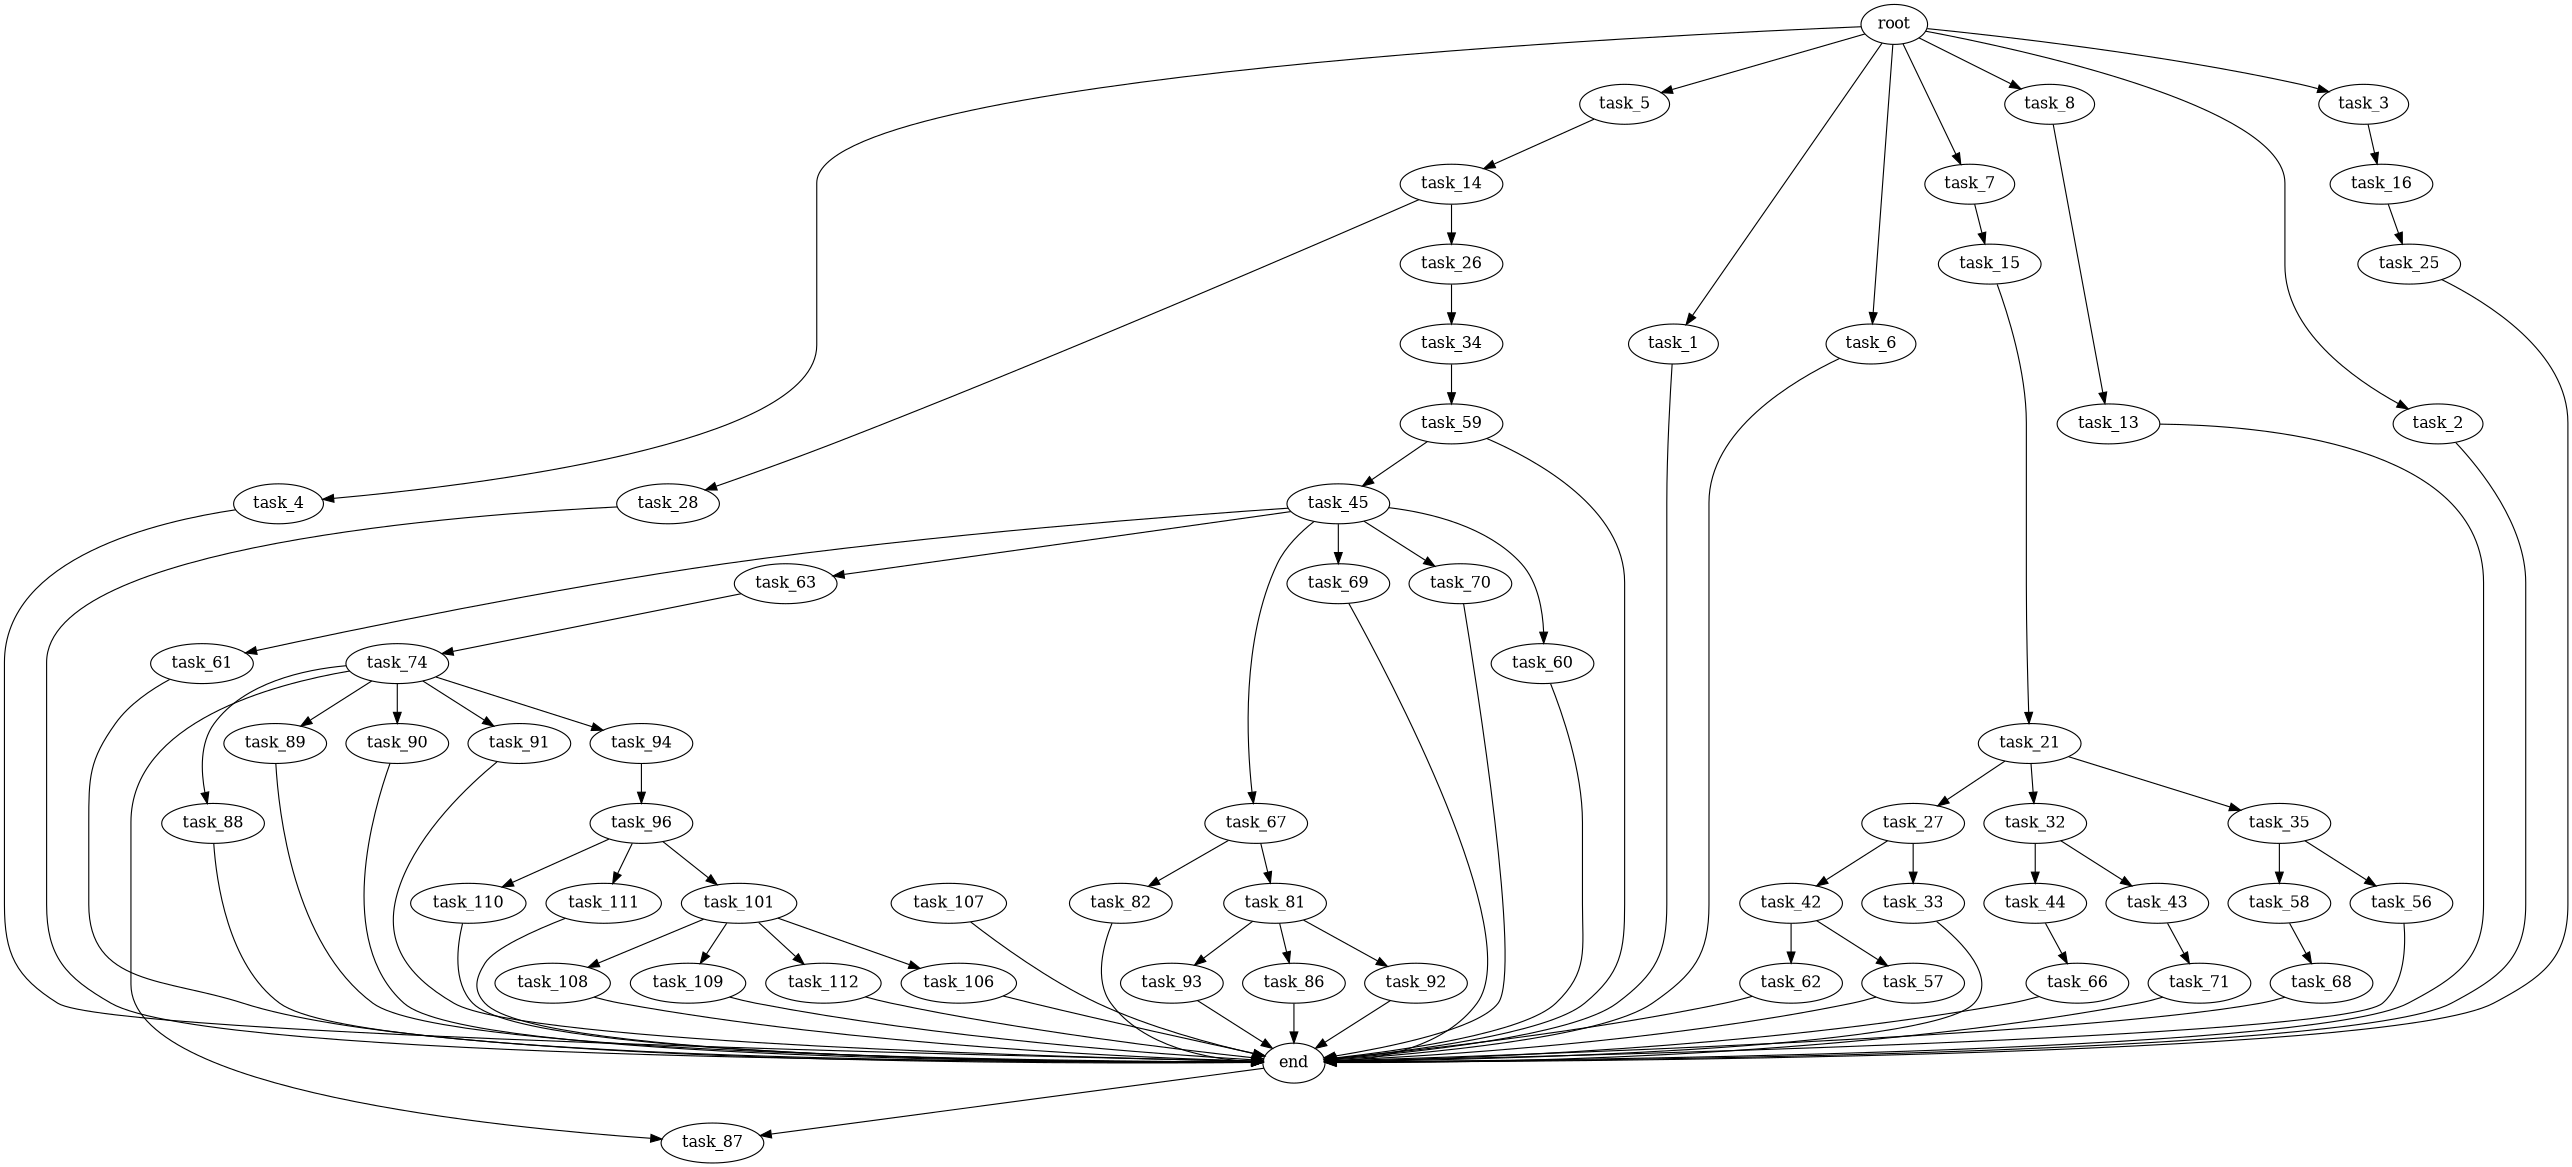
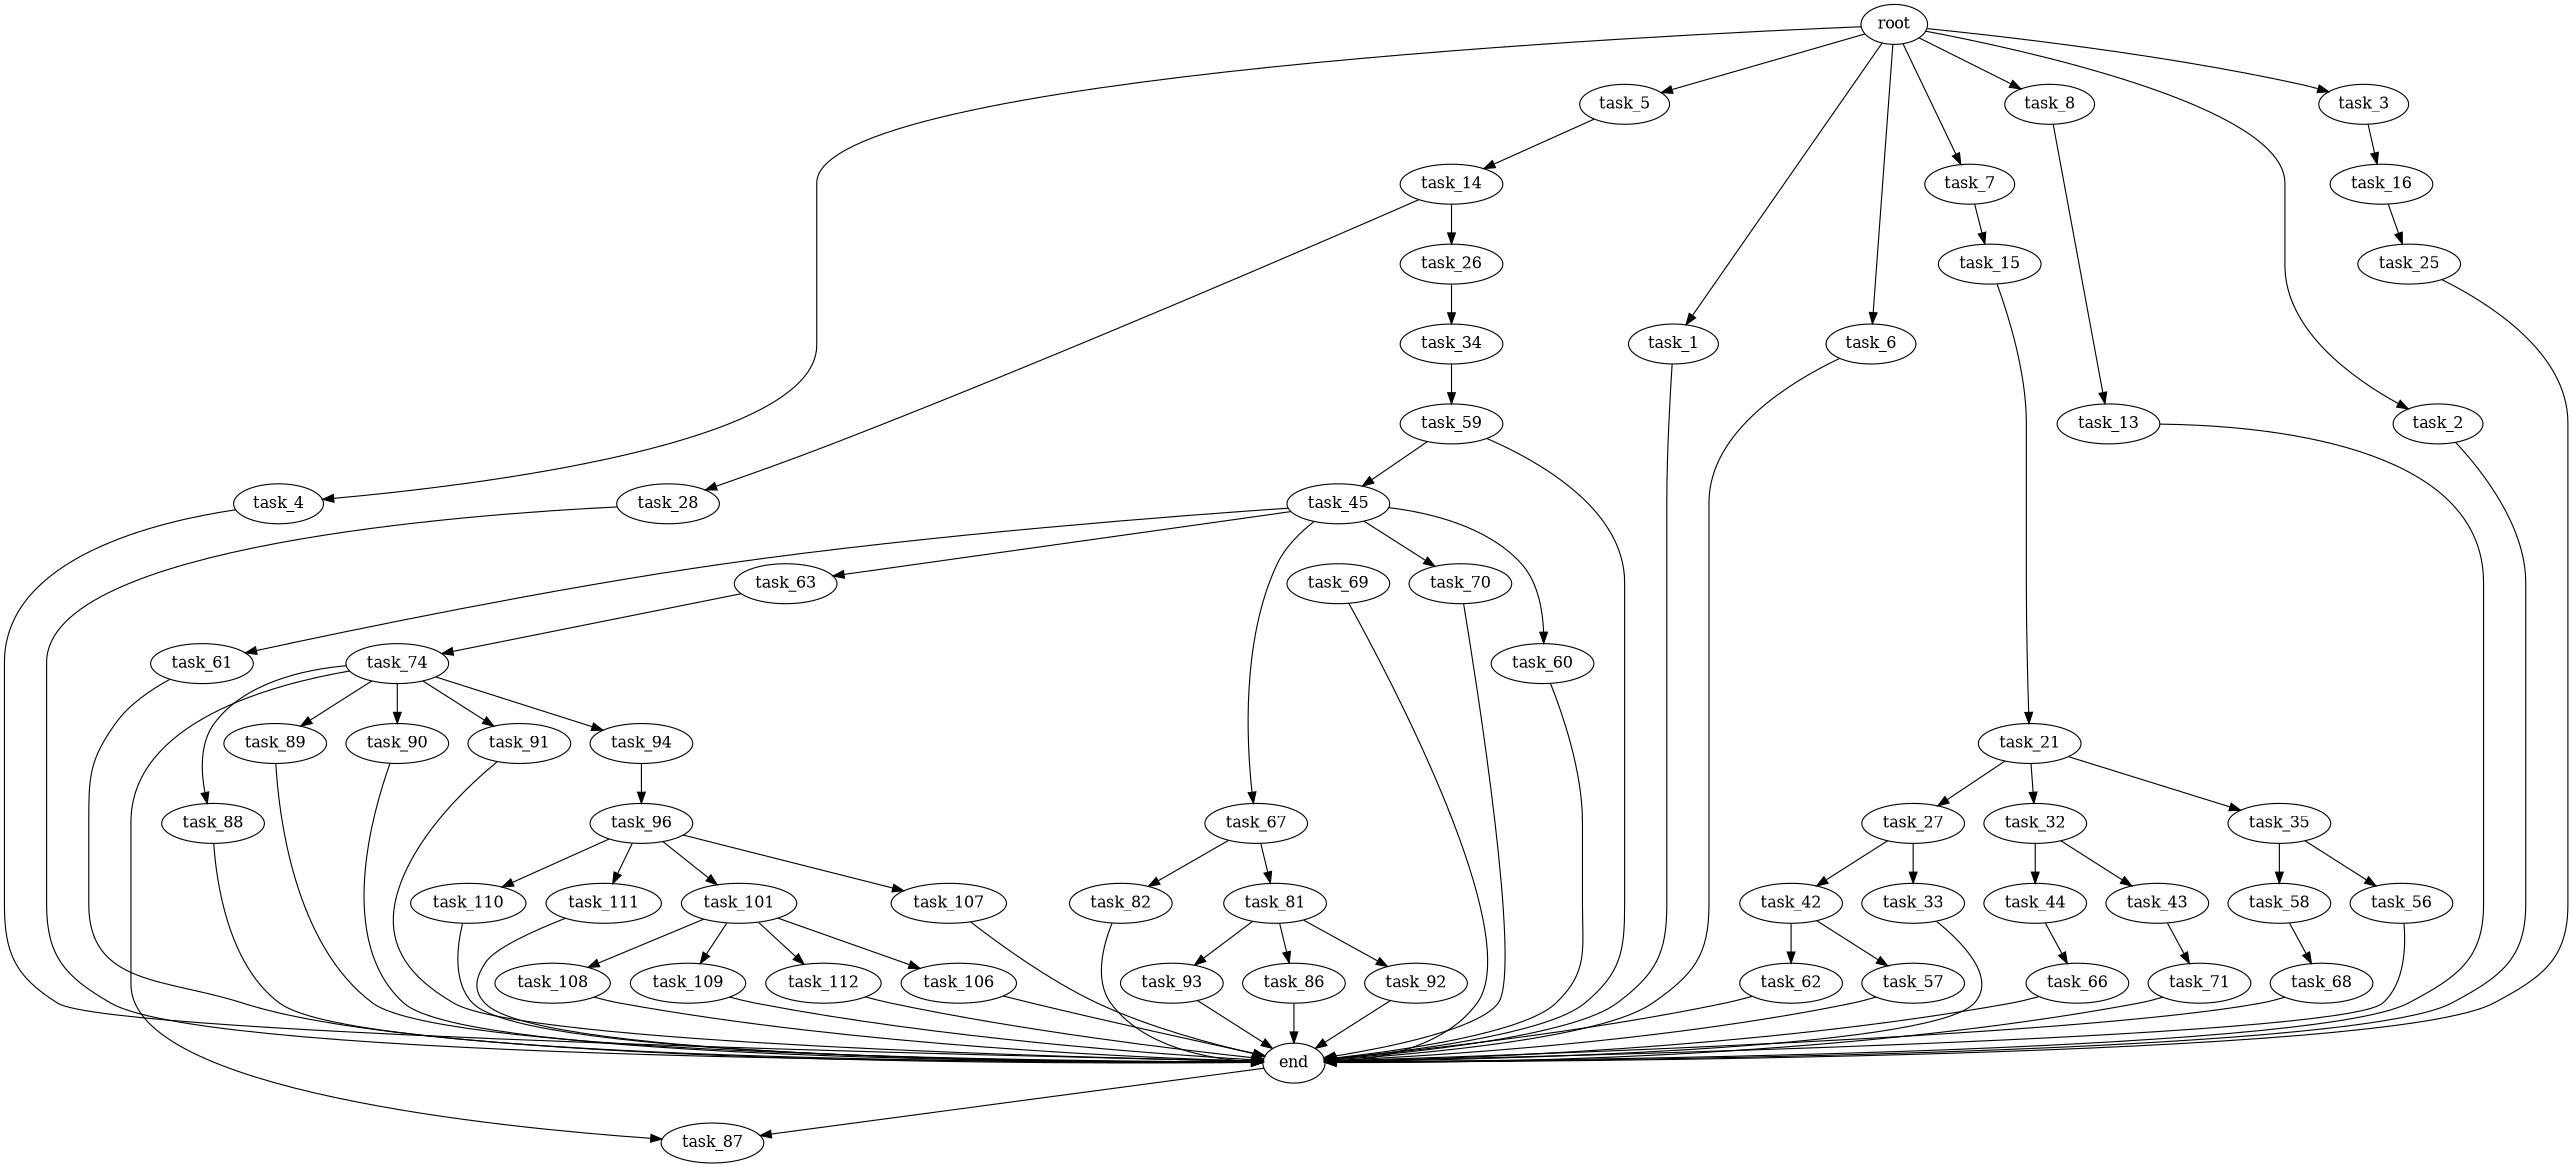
(1338, 538) -> none
none -> (788, 862)
